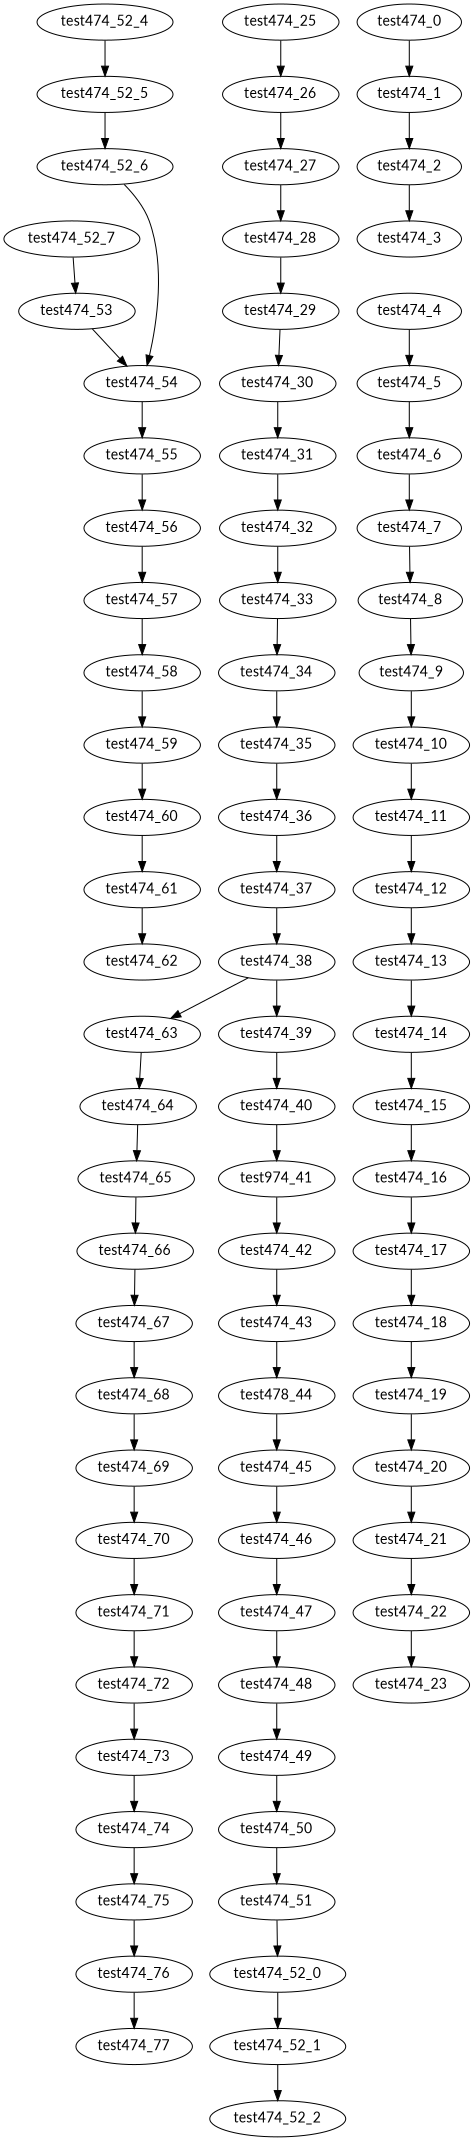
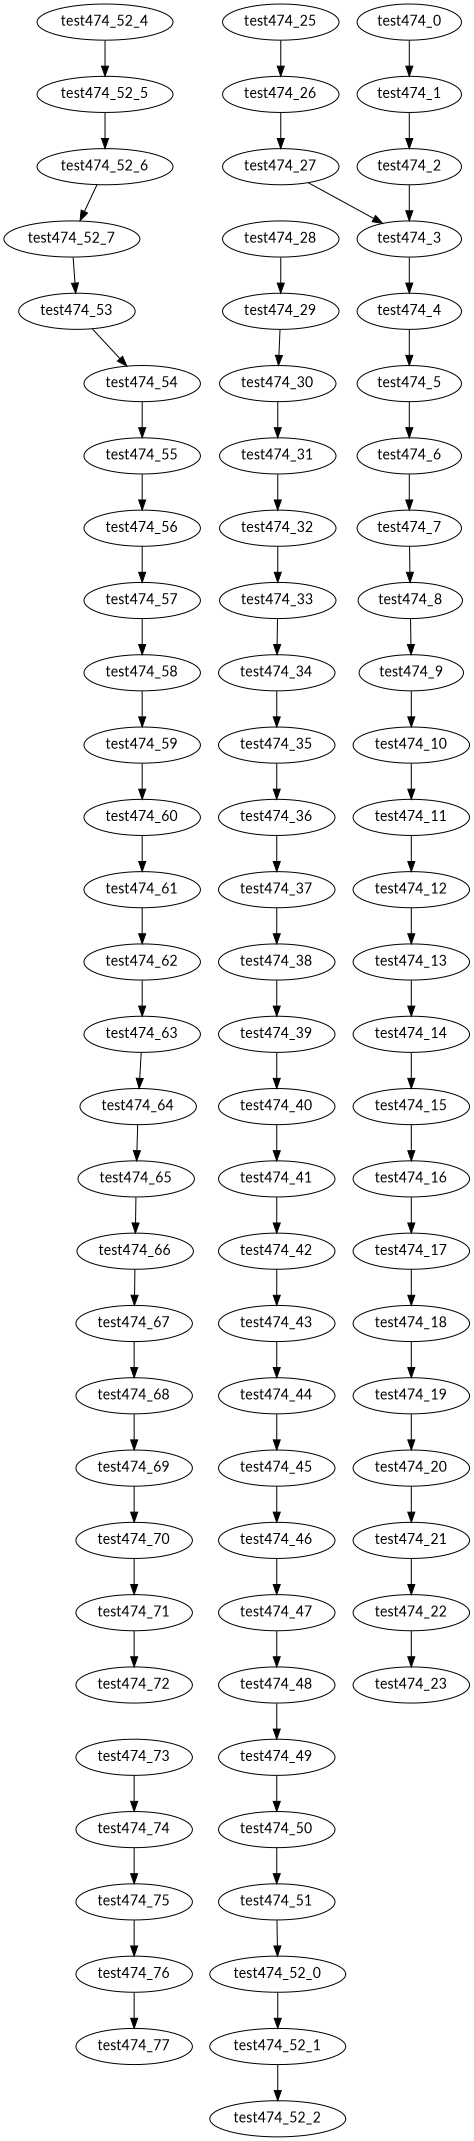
(281, 198) -> (341, 201)
(158, 266) -> (91, 198)
none -> (409, 270)
(214, 996) -> (142, 993)
(277, 1179) -> (277, 1179)
(277, 1396) -> (277, 1396)
(134, 1716) -> none
